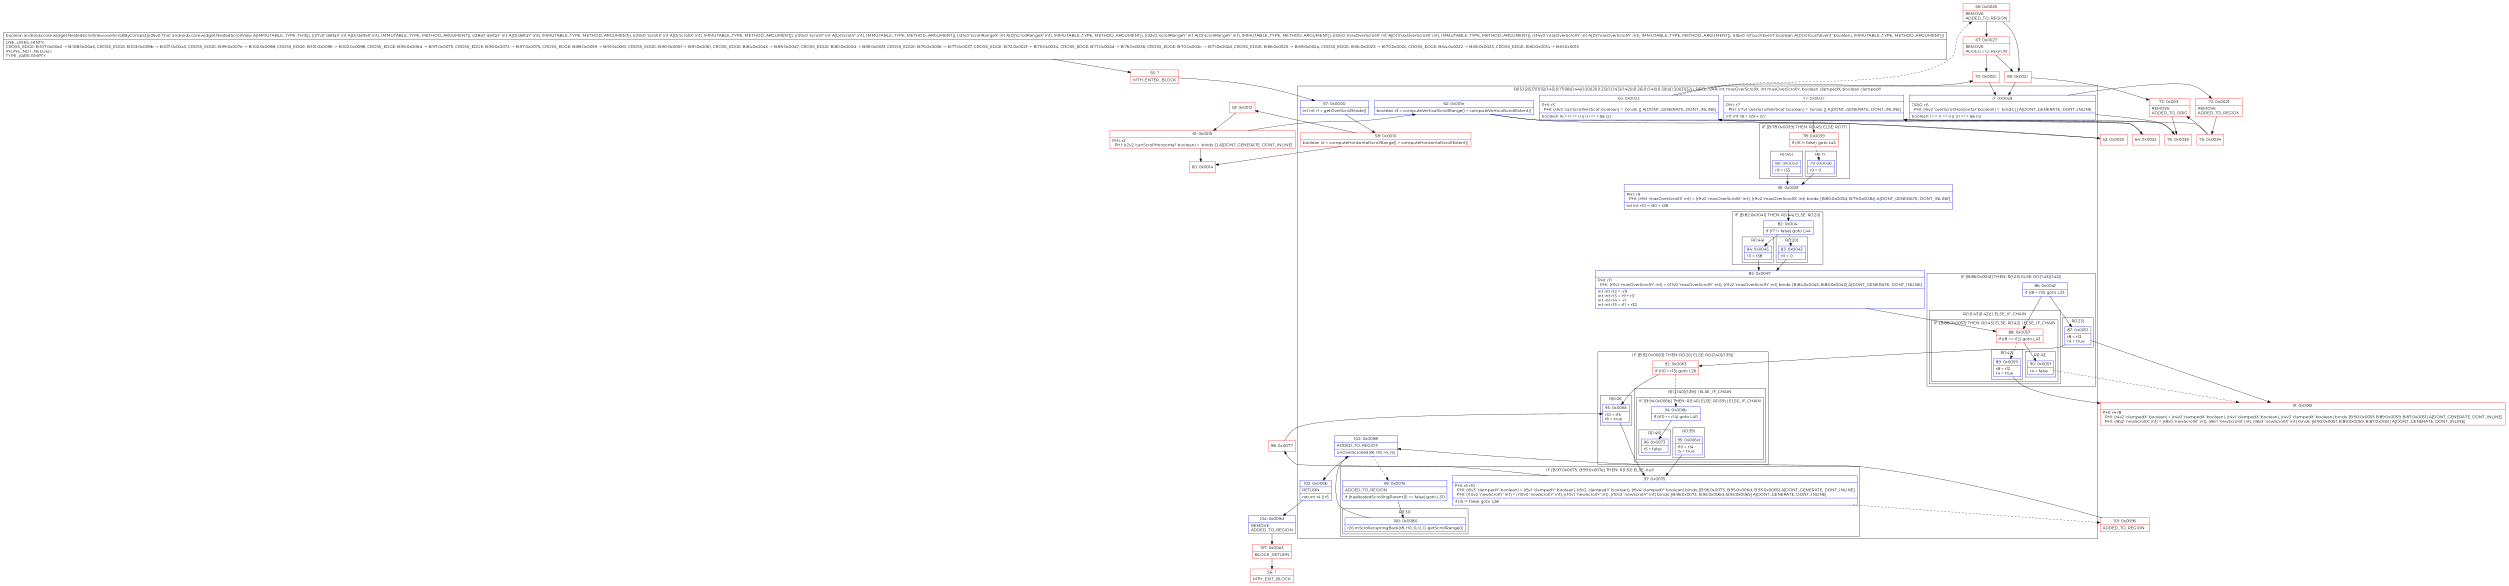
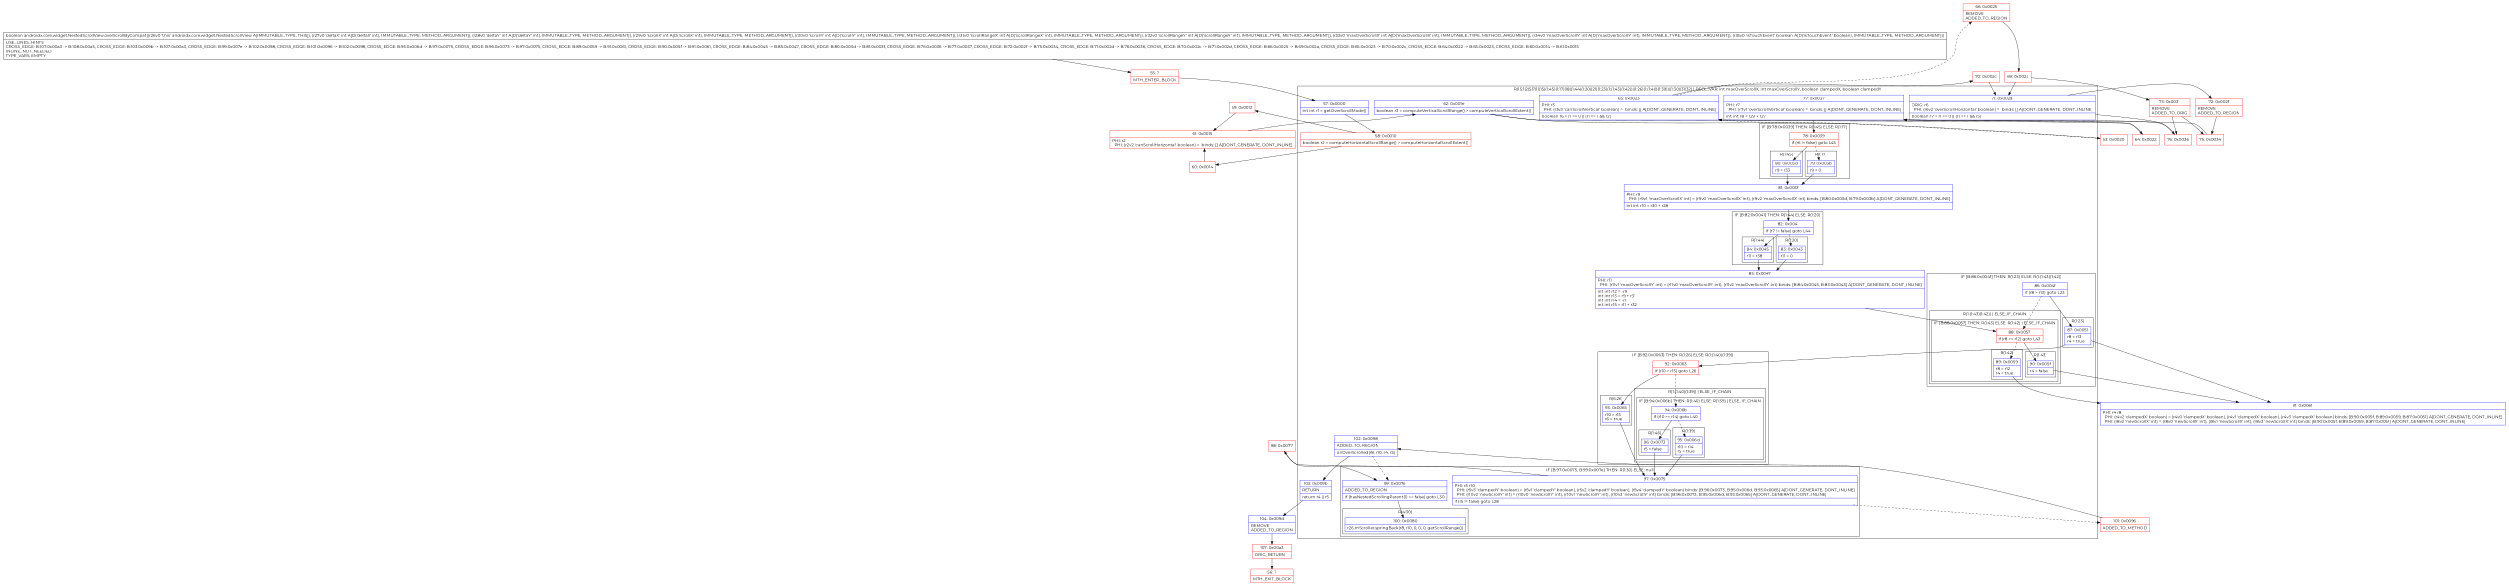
(1986, 46) -> none
(2194, 122) -> (2194, 125)
(1911, 127) -> (1911, 127)
none -> (1801, 153)
(1201, 154) -> (1204, 157)
(2032, 313) -> (2032, 313)
(2145, 386) -> (2145, 386)
(2303, 414) -> (2303, 414)
(1439, 416) -> (1349, 469)
none -> (1681, 426)
none -> (1655, 458)
(1336, 497) -> none
(1405, 512) -> (1405, 512)
(2124, 528) -> (2125, 528)
(1272, 555) -> (1270, 555)
